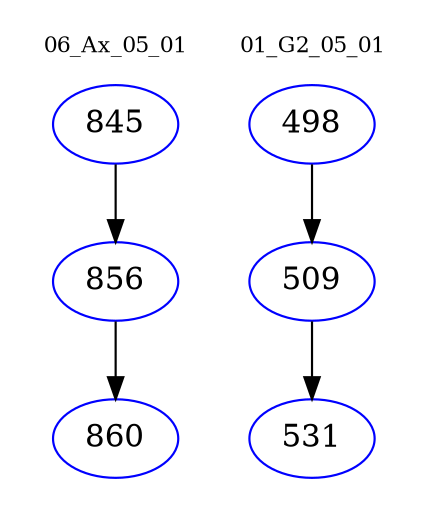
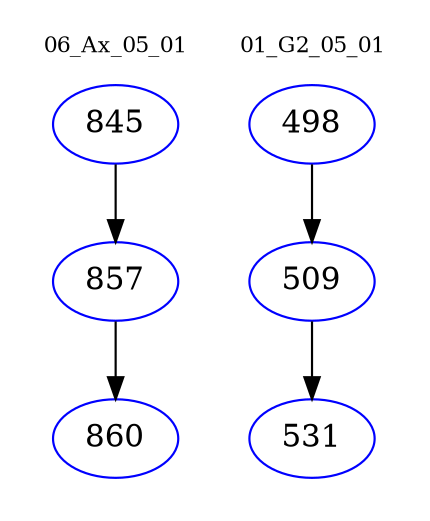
(116, 281) -> (116, 281)
